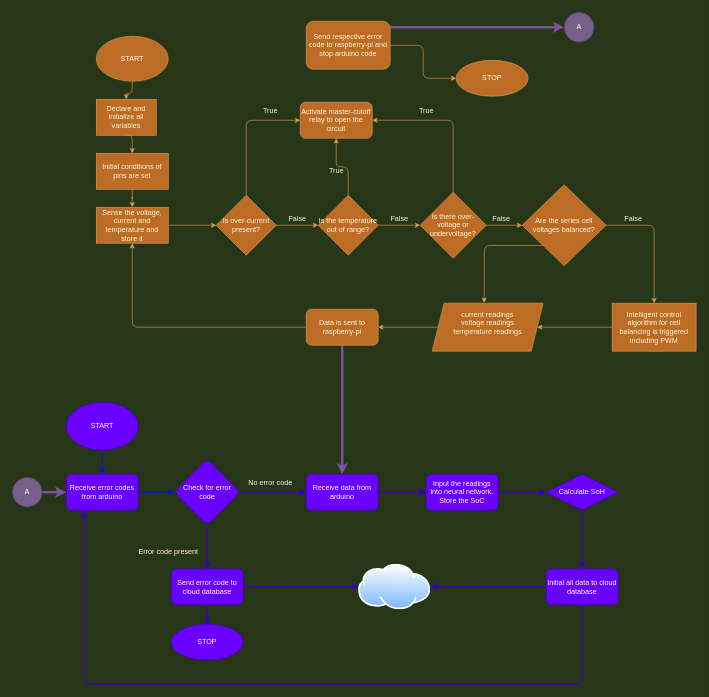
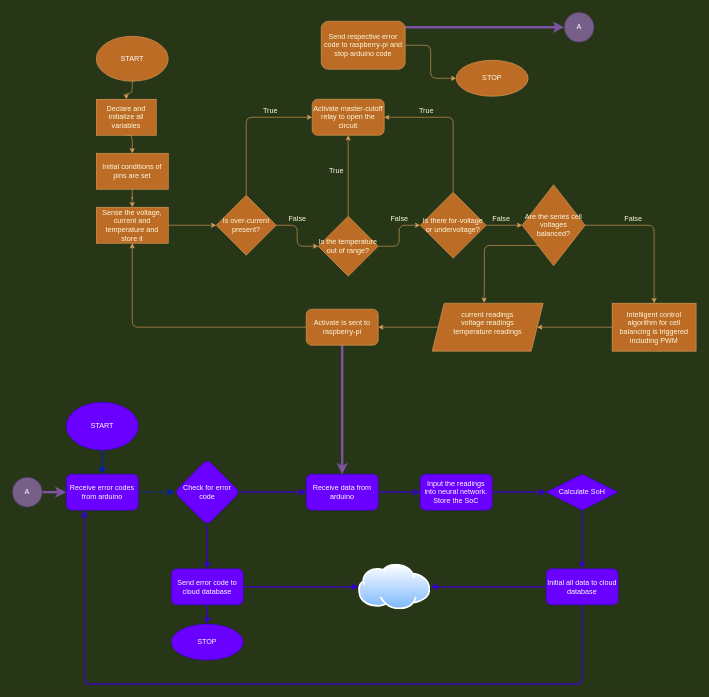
(348, 45) -> (363, 45)
(336, 120) -> (348, 117)
(348, 225) -> (348, 246)
(453, 225) -> (453, 225)
(564, 225) -> (554, 225)
(342, 327) -> (342, 327)
(270, 483) -> none
(154, 492) -> (154, 492)
(462, 492) -> (456, 492)
(168, 552) -> none
